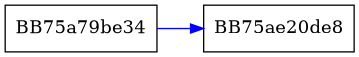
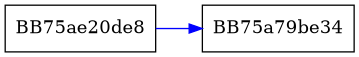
(174, 29) -> (172, 29)
